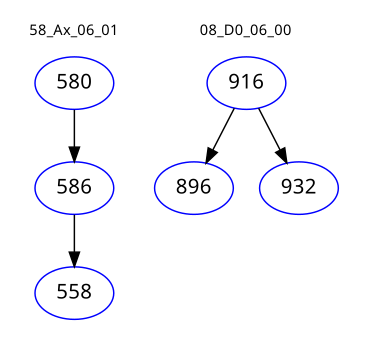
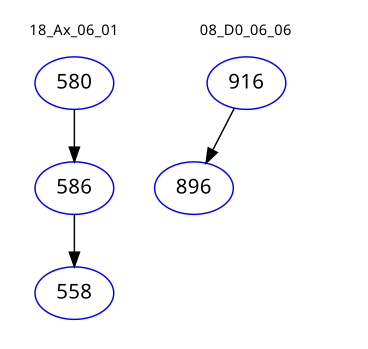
(74, 31) -> (74, 31)
(246, 31) -> (246, 31)
(299, 188) -> none
